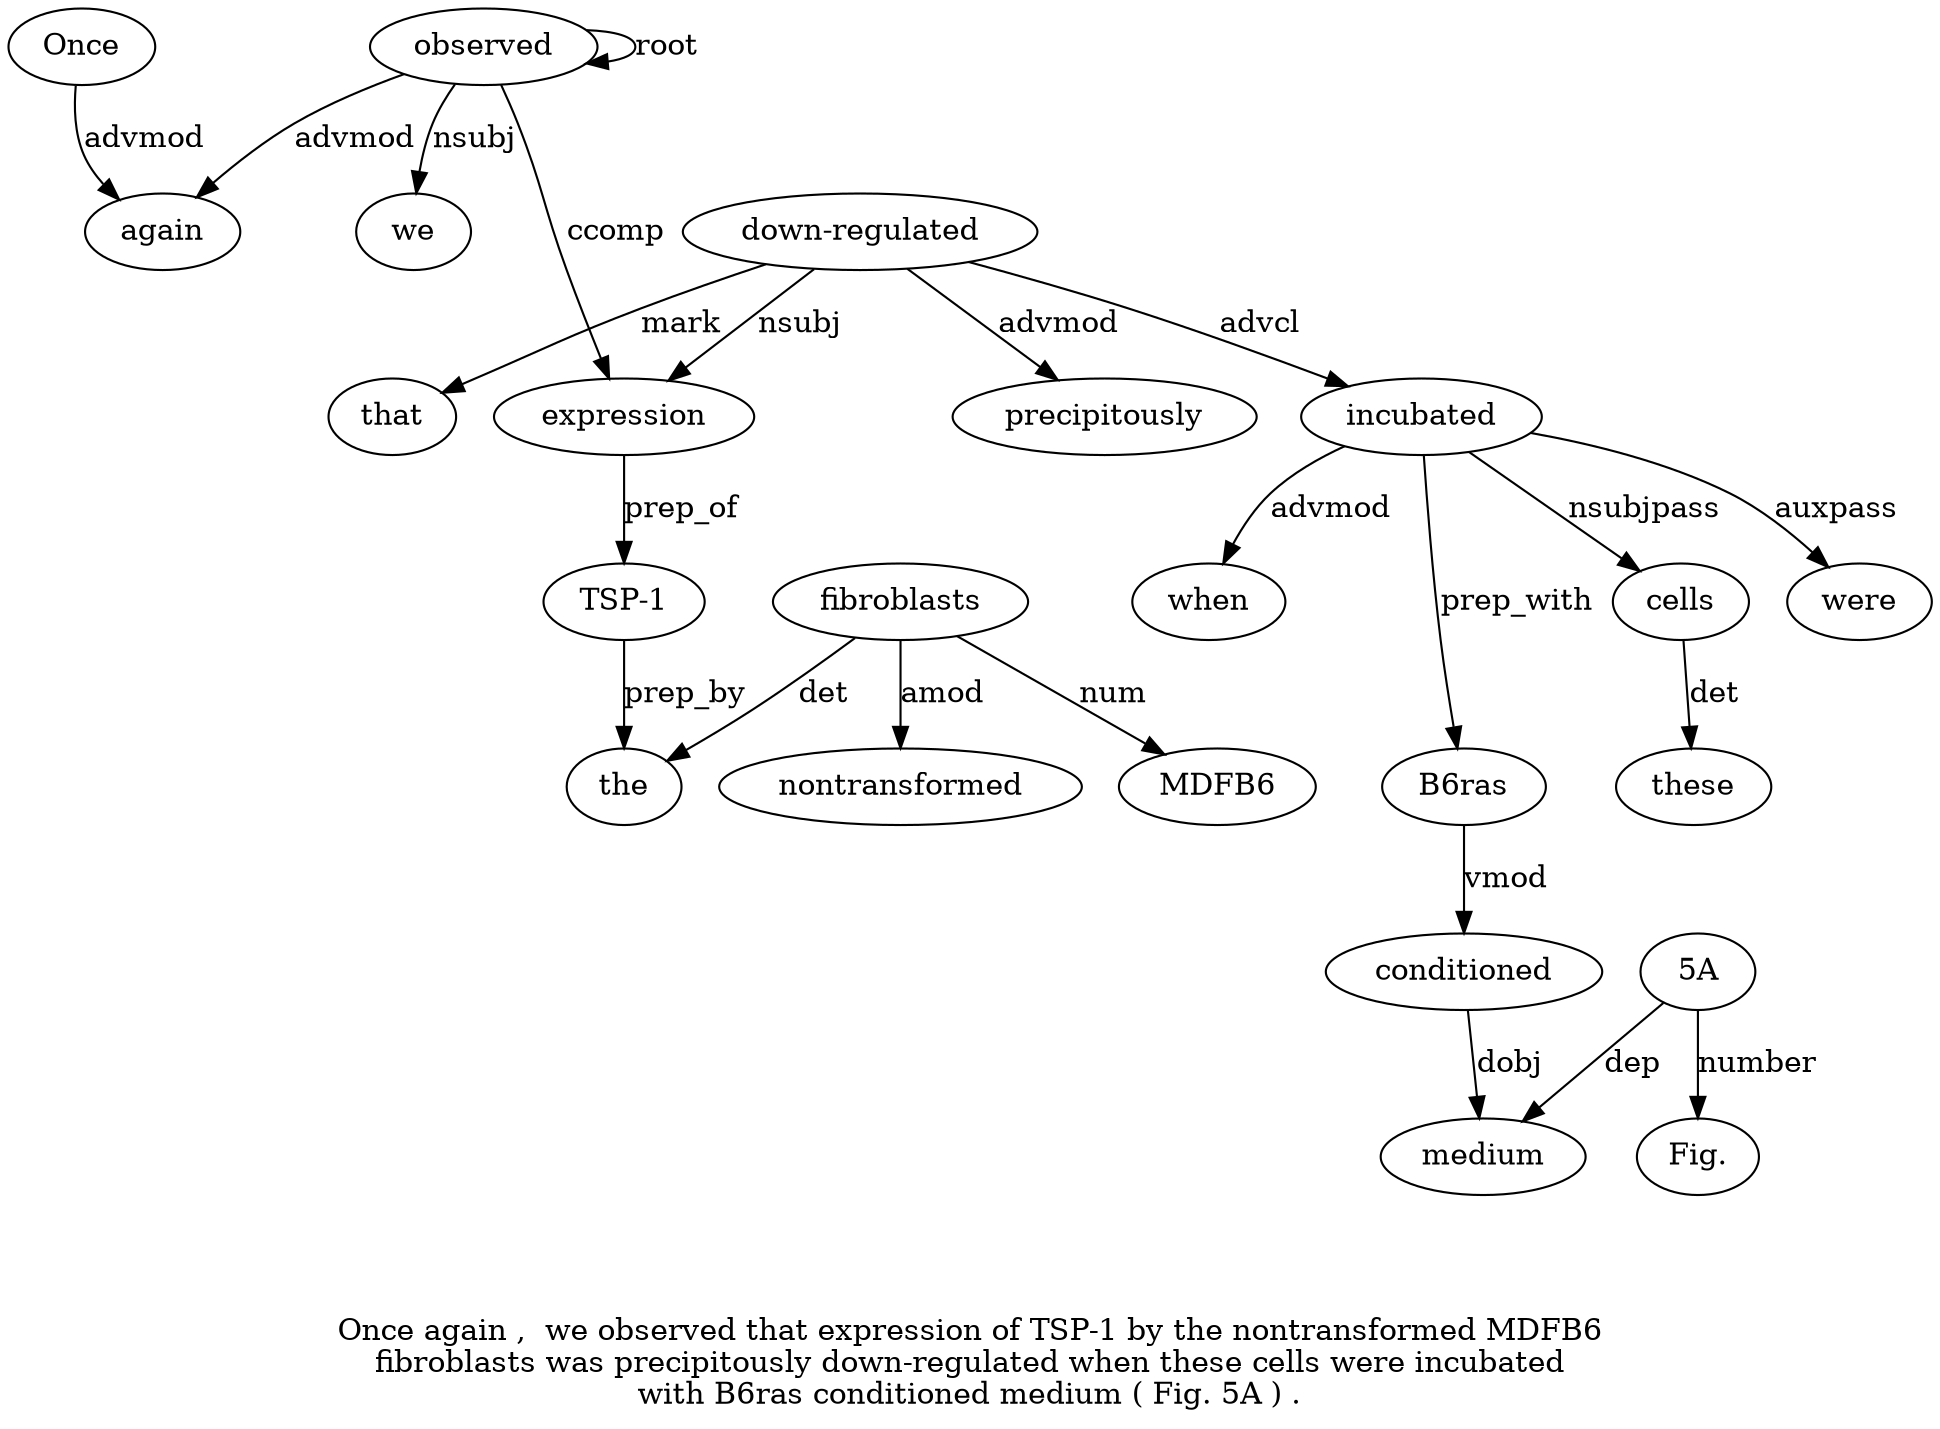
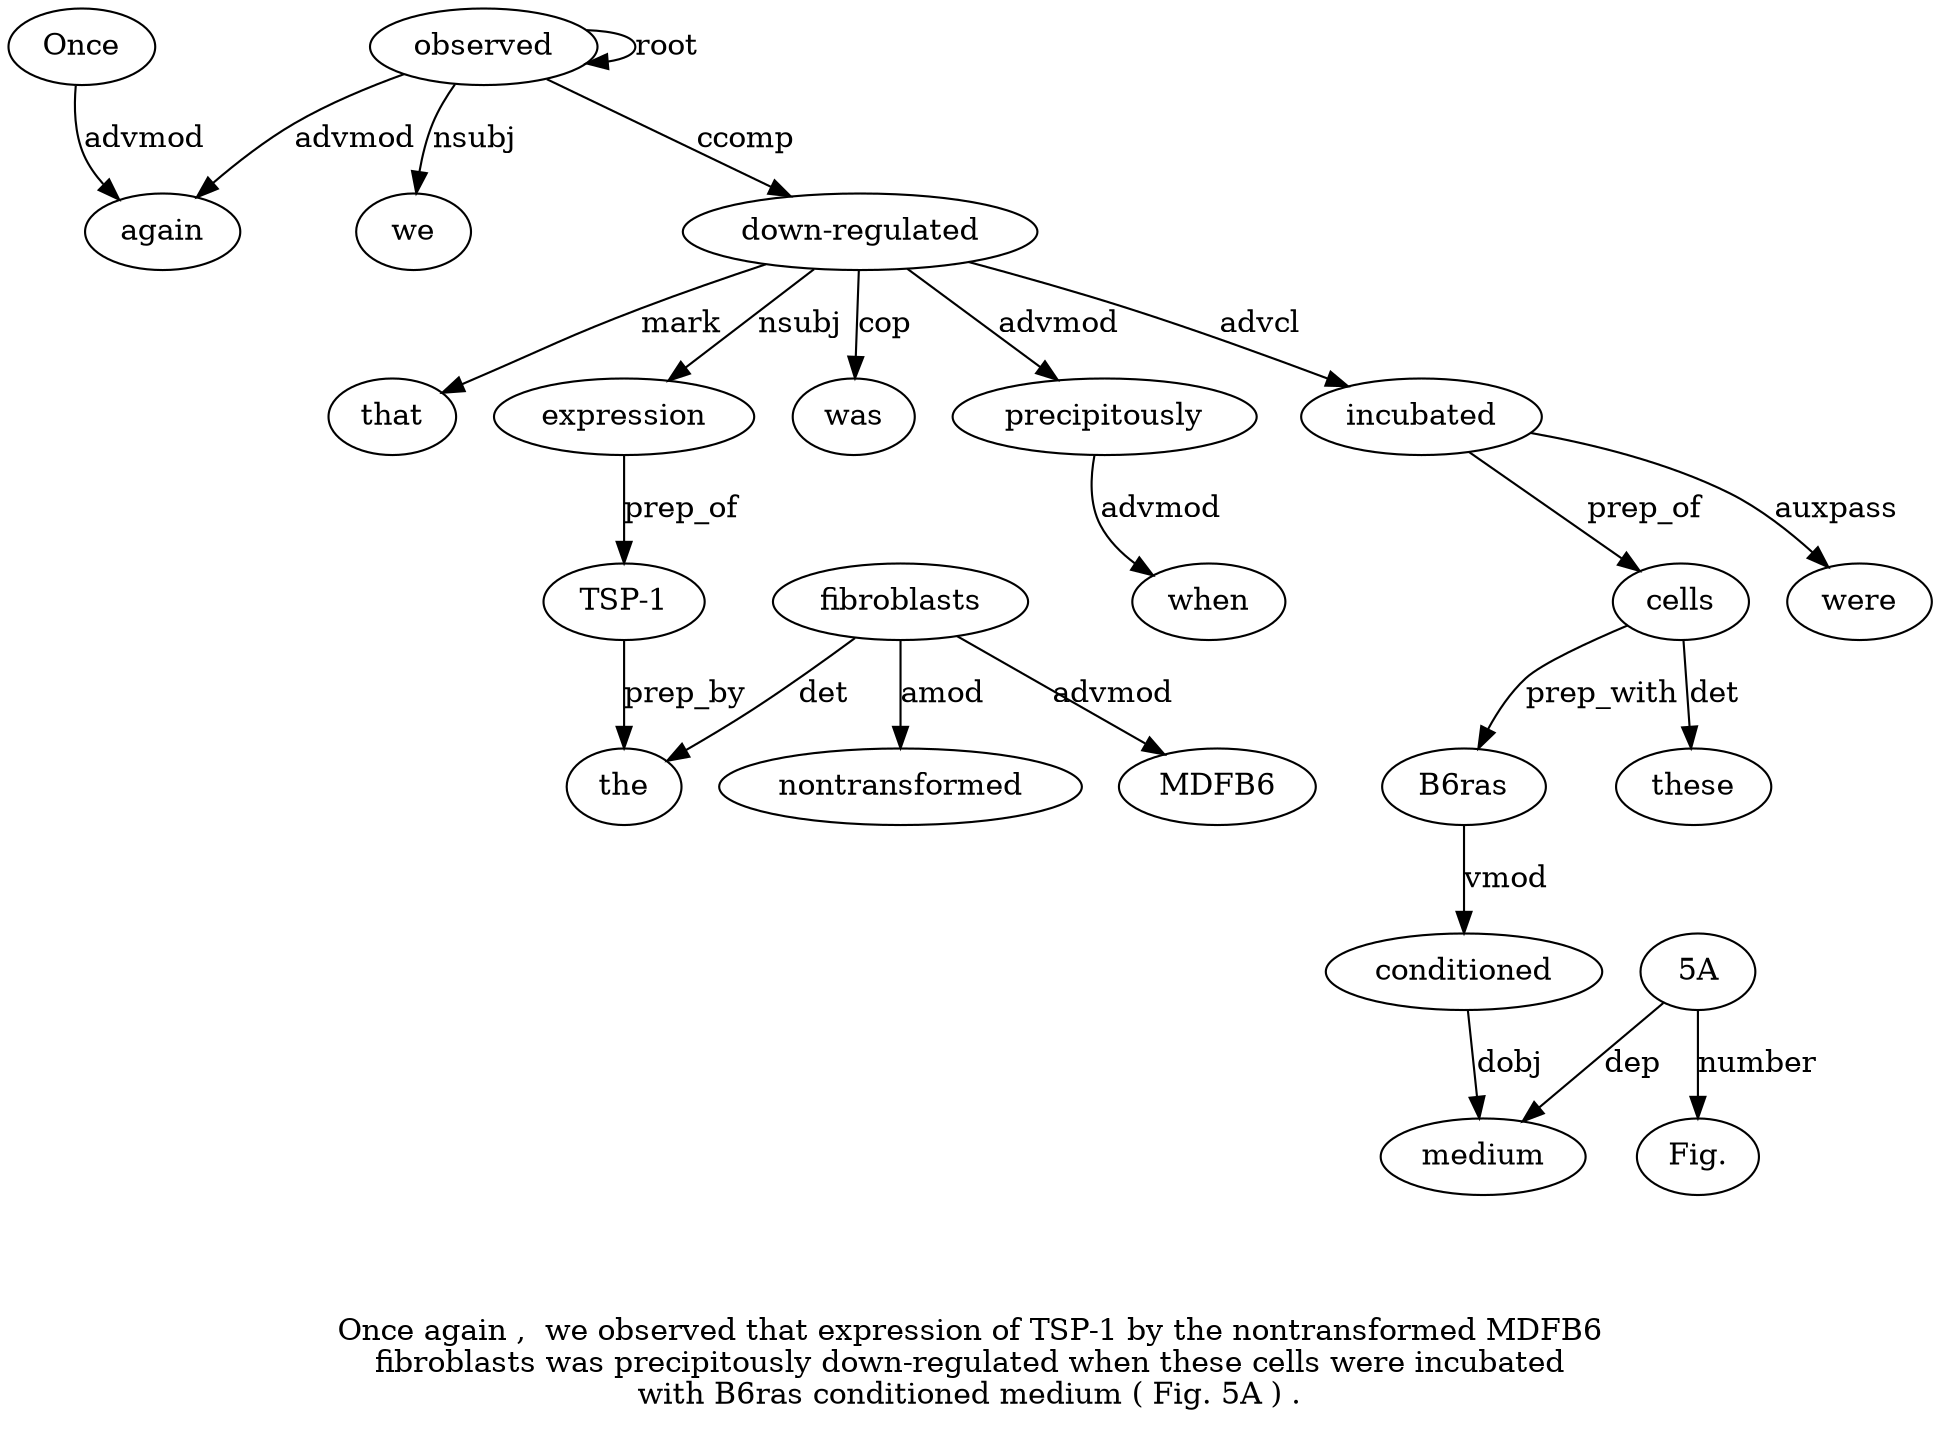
(551, 222) -> (659, 133)
none -> (854, 417)
(1280, 485) -> (1097, 516)
(1645, 509) -> (1645, 509)
(1435, 592) -> (1547, 664)
(1113, 694) -> (1113, 694)
